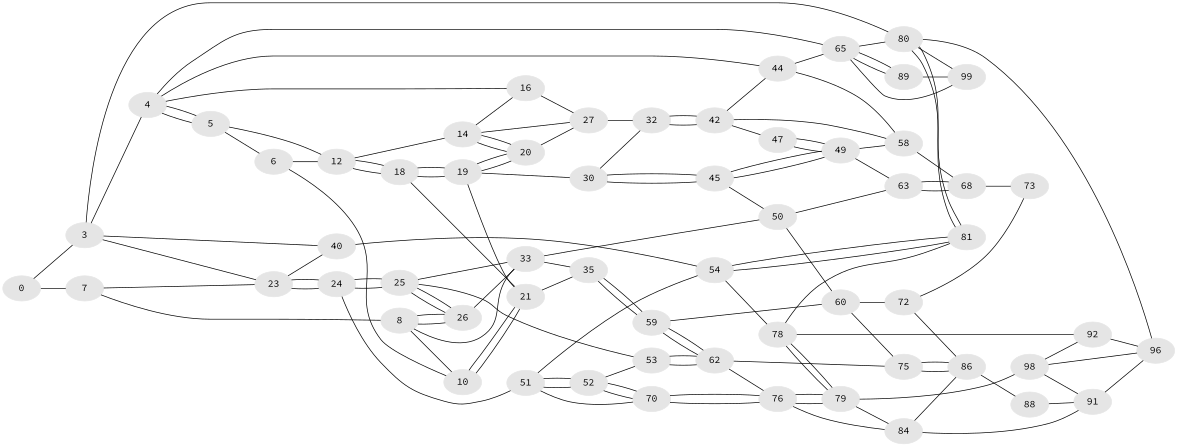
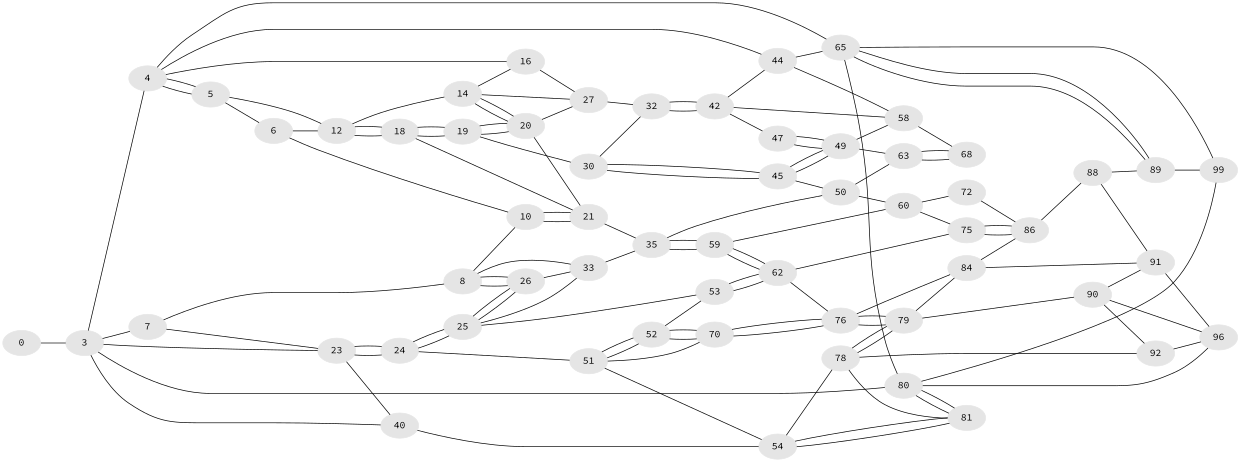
none -> (1124, 171)
(1030, 186) -> none
(486, 232) -> (557, 171)
(652, 238) -> (743, 212)
(53, 288) -> (116, 335)
(1030, 367) -> (1093, 295)
